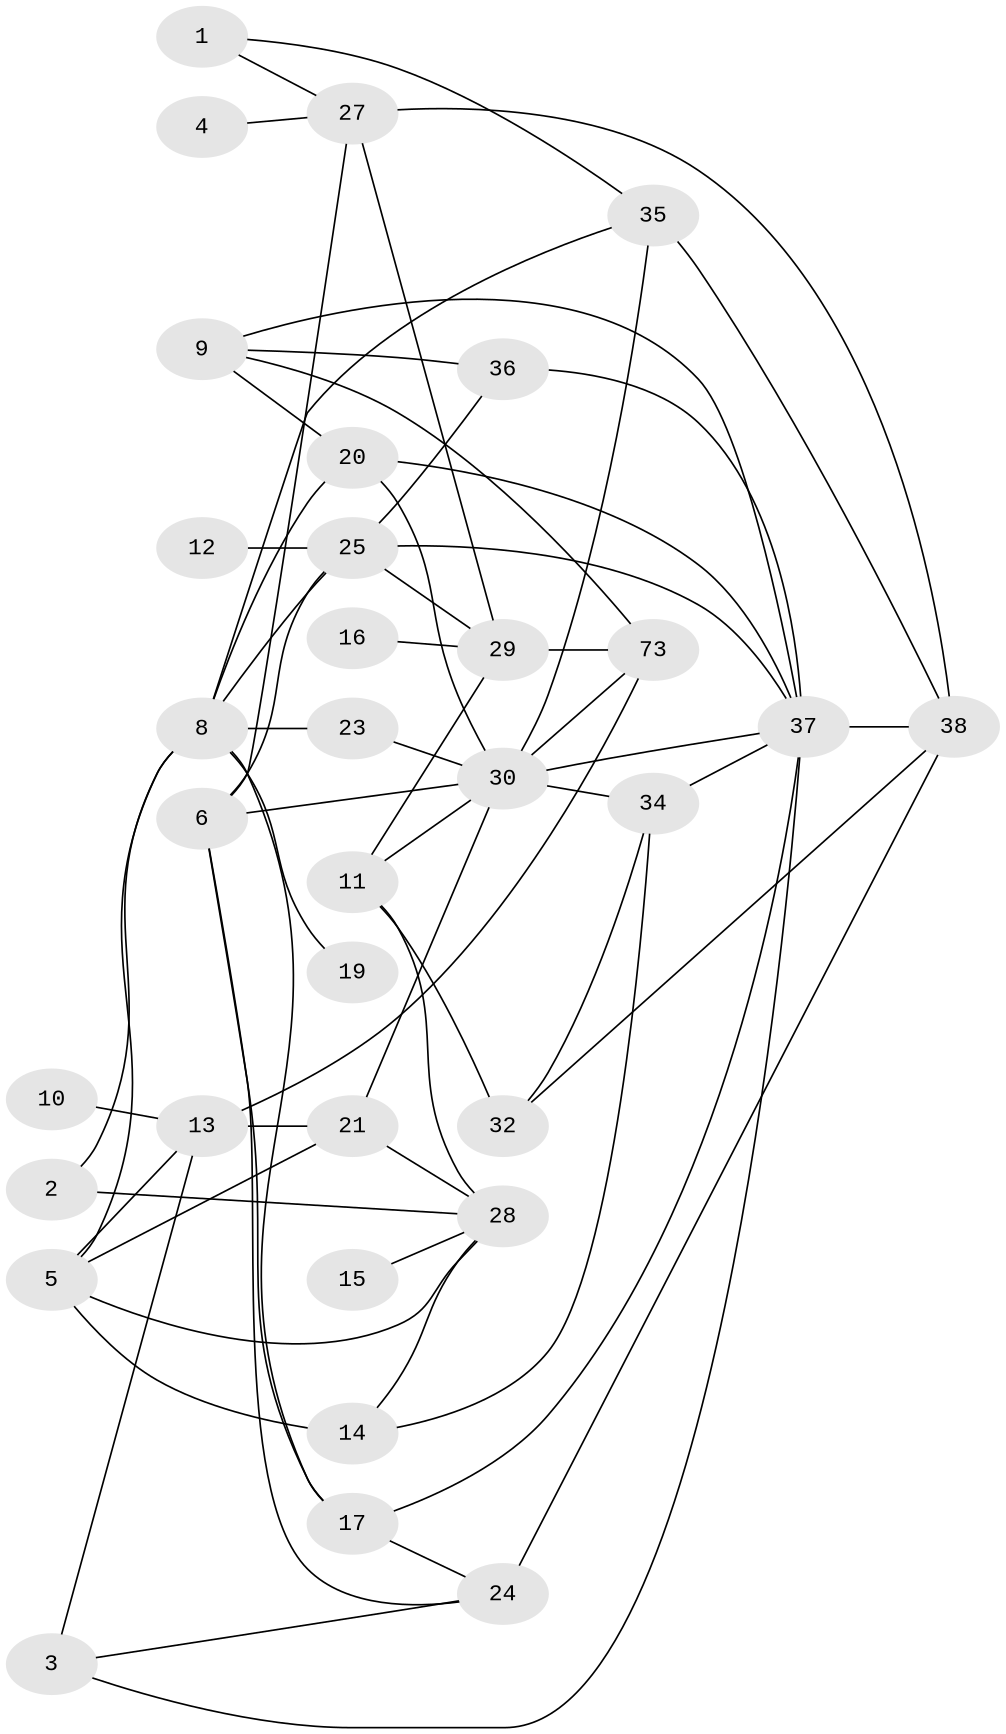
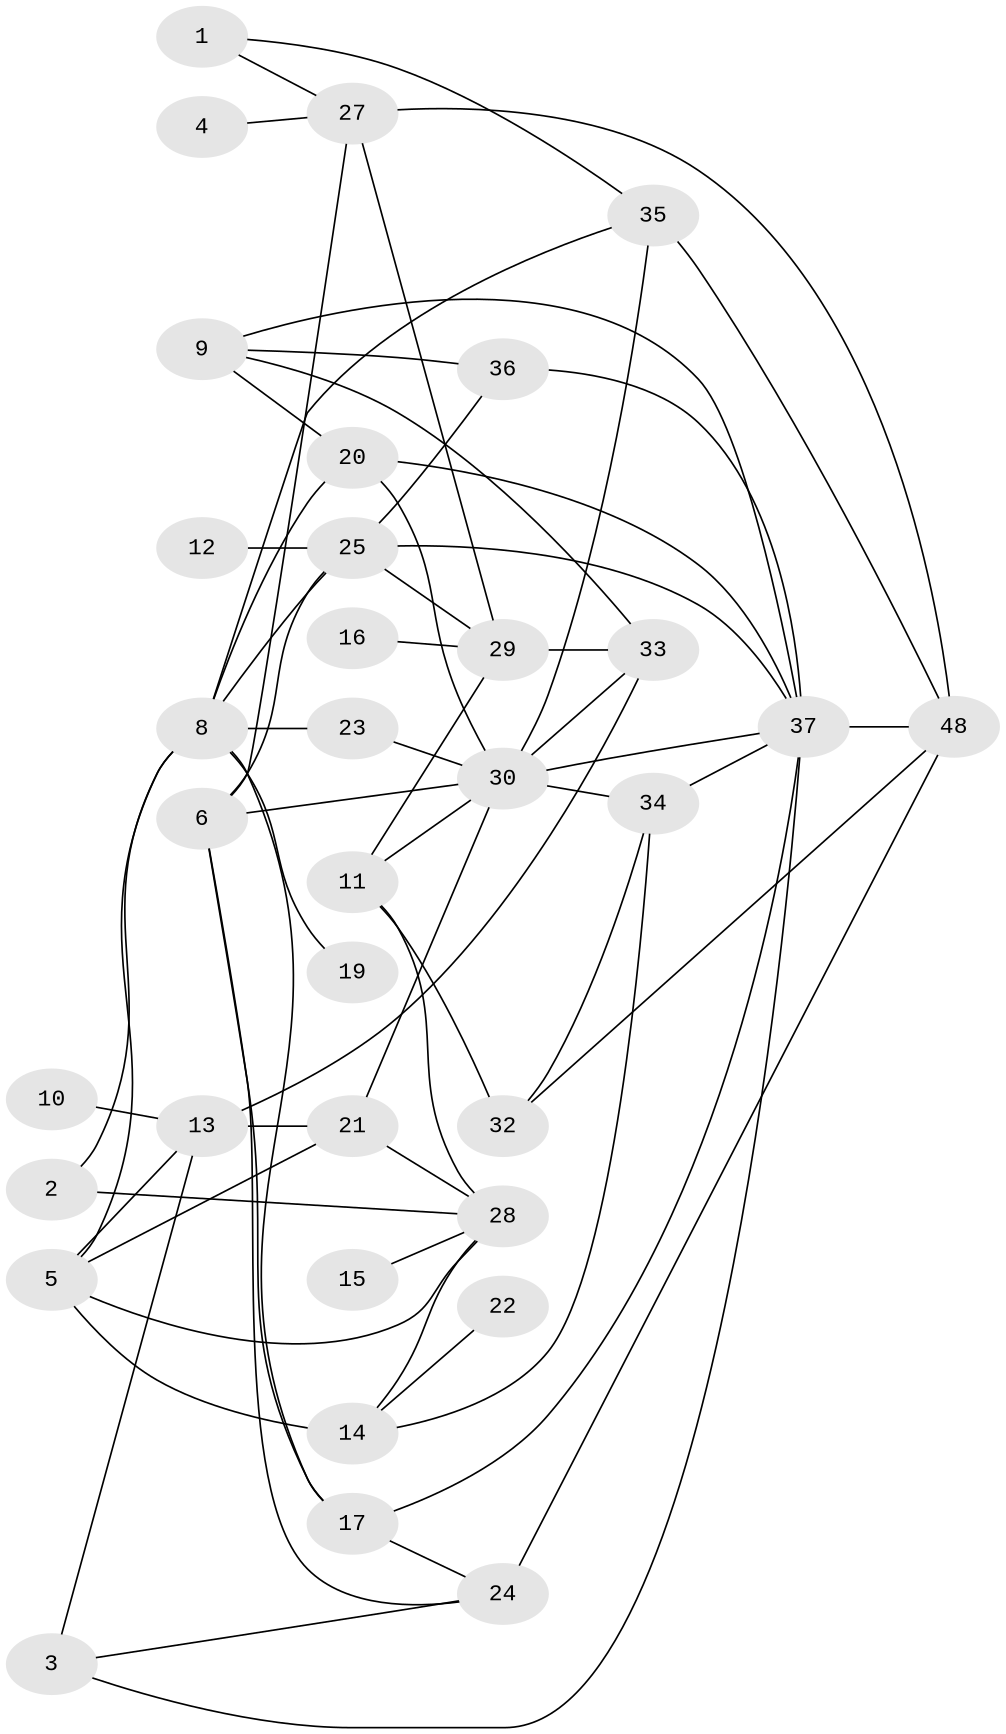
(653, 650) -> (653, 650)
(954, 727) -> (954, 727)
none -> (503, 1307)
